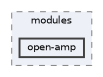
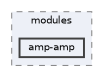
(52, 48) -> (52, 48)
